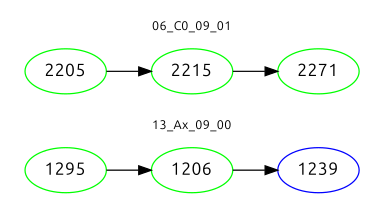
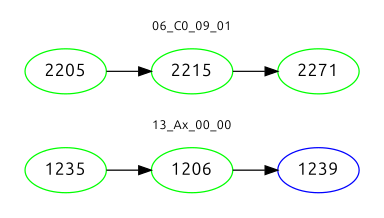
(192, 126) -> (192, 126)
(66, 170) -> (66, 170)
